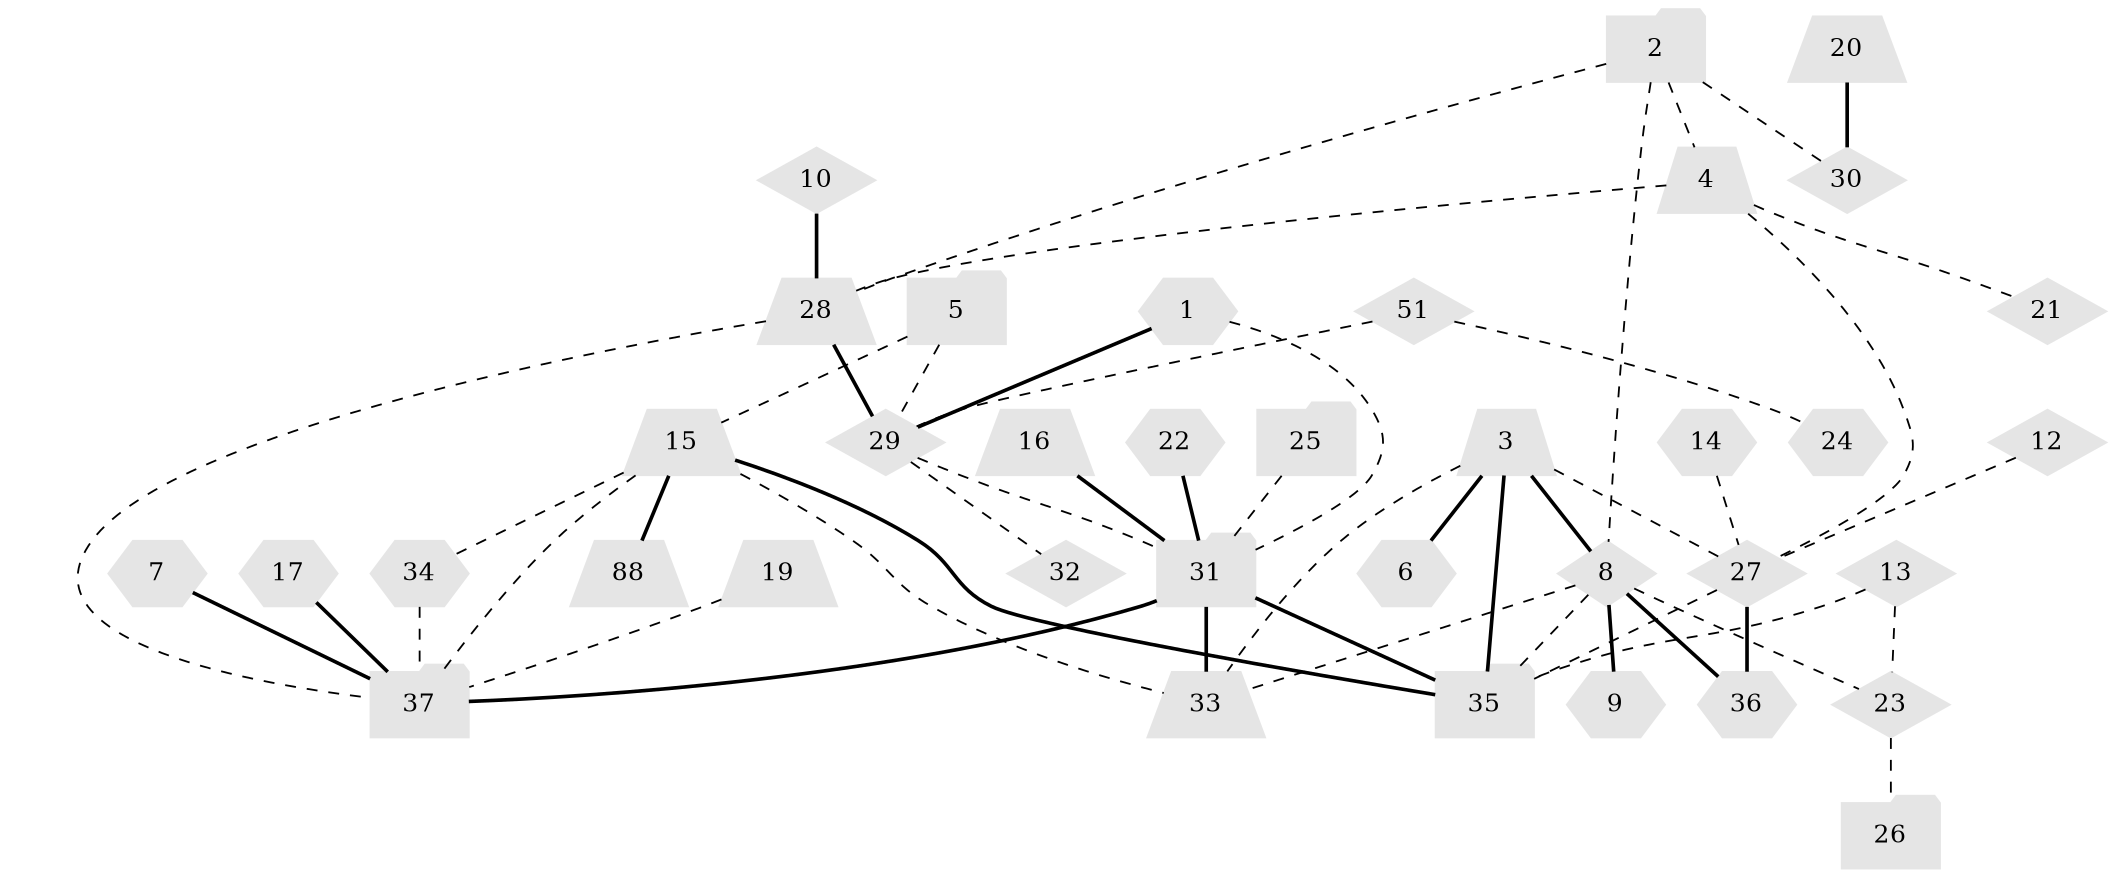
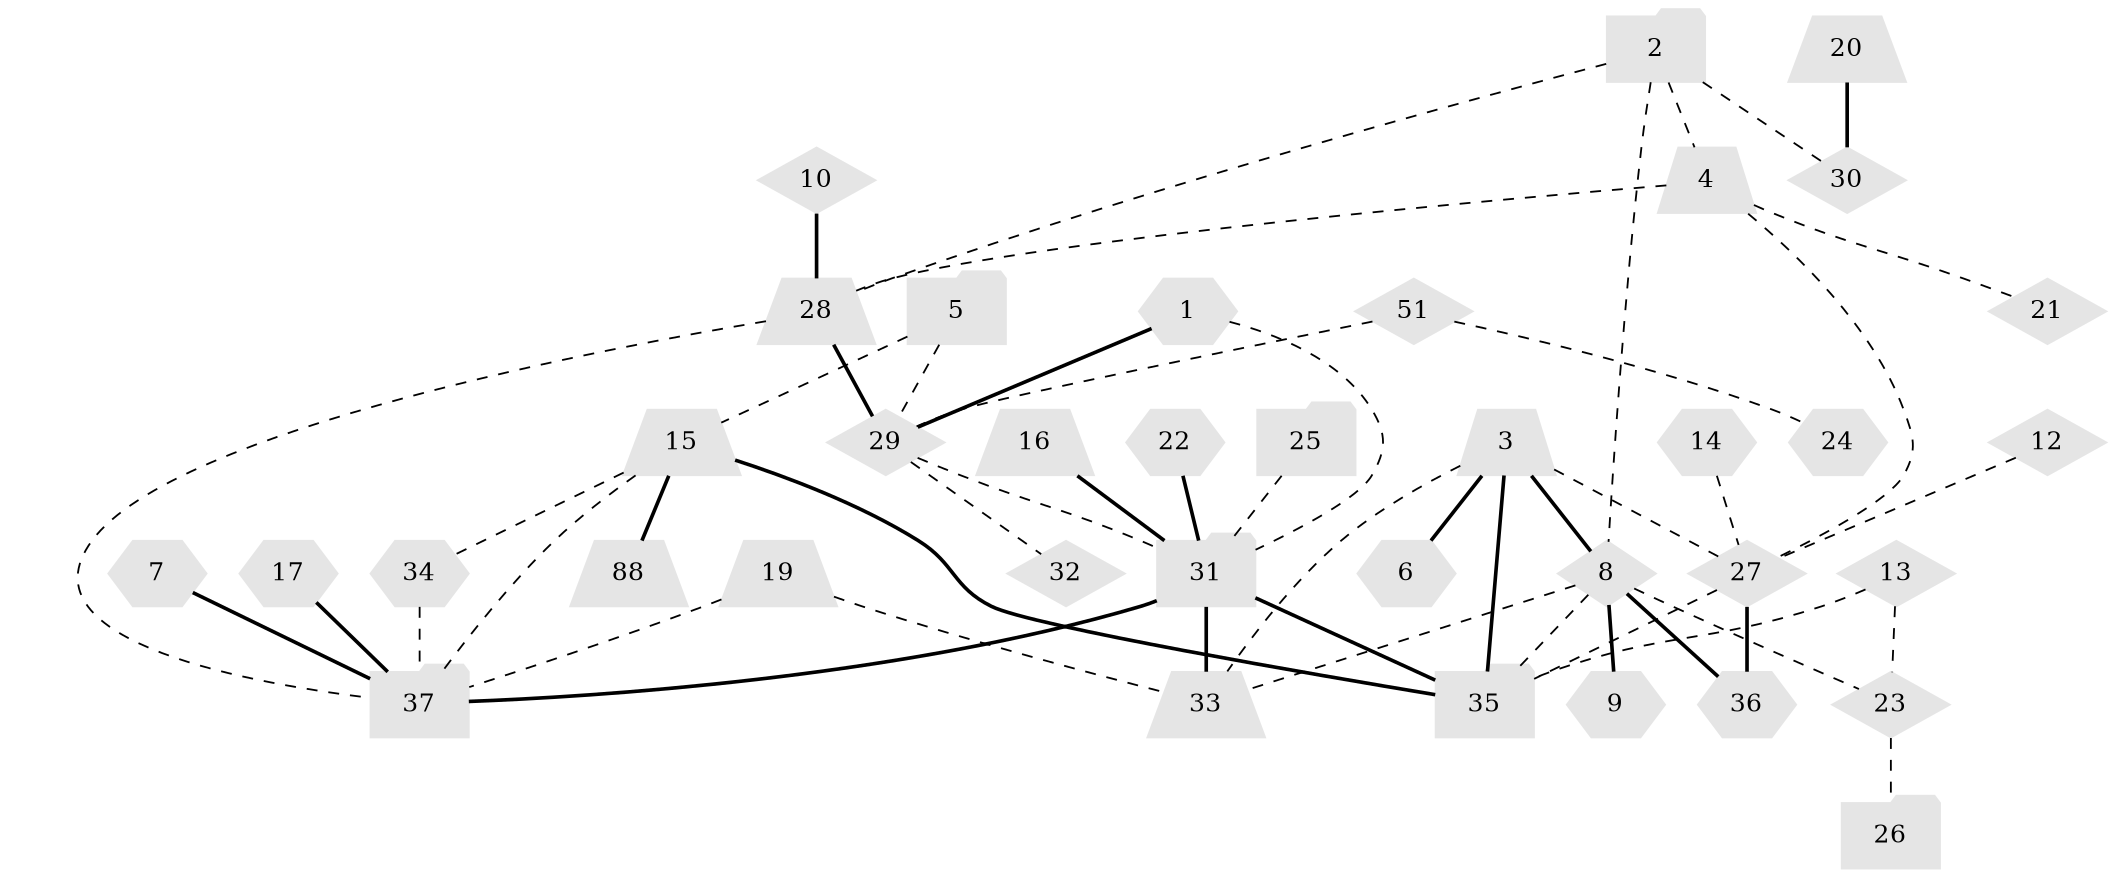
(938, 610) -> (1015, 652)
